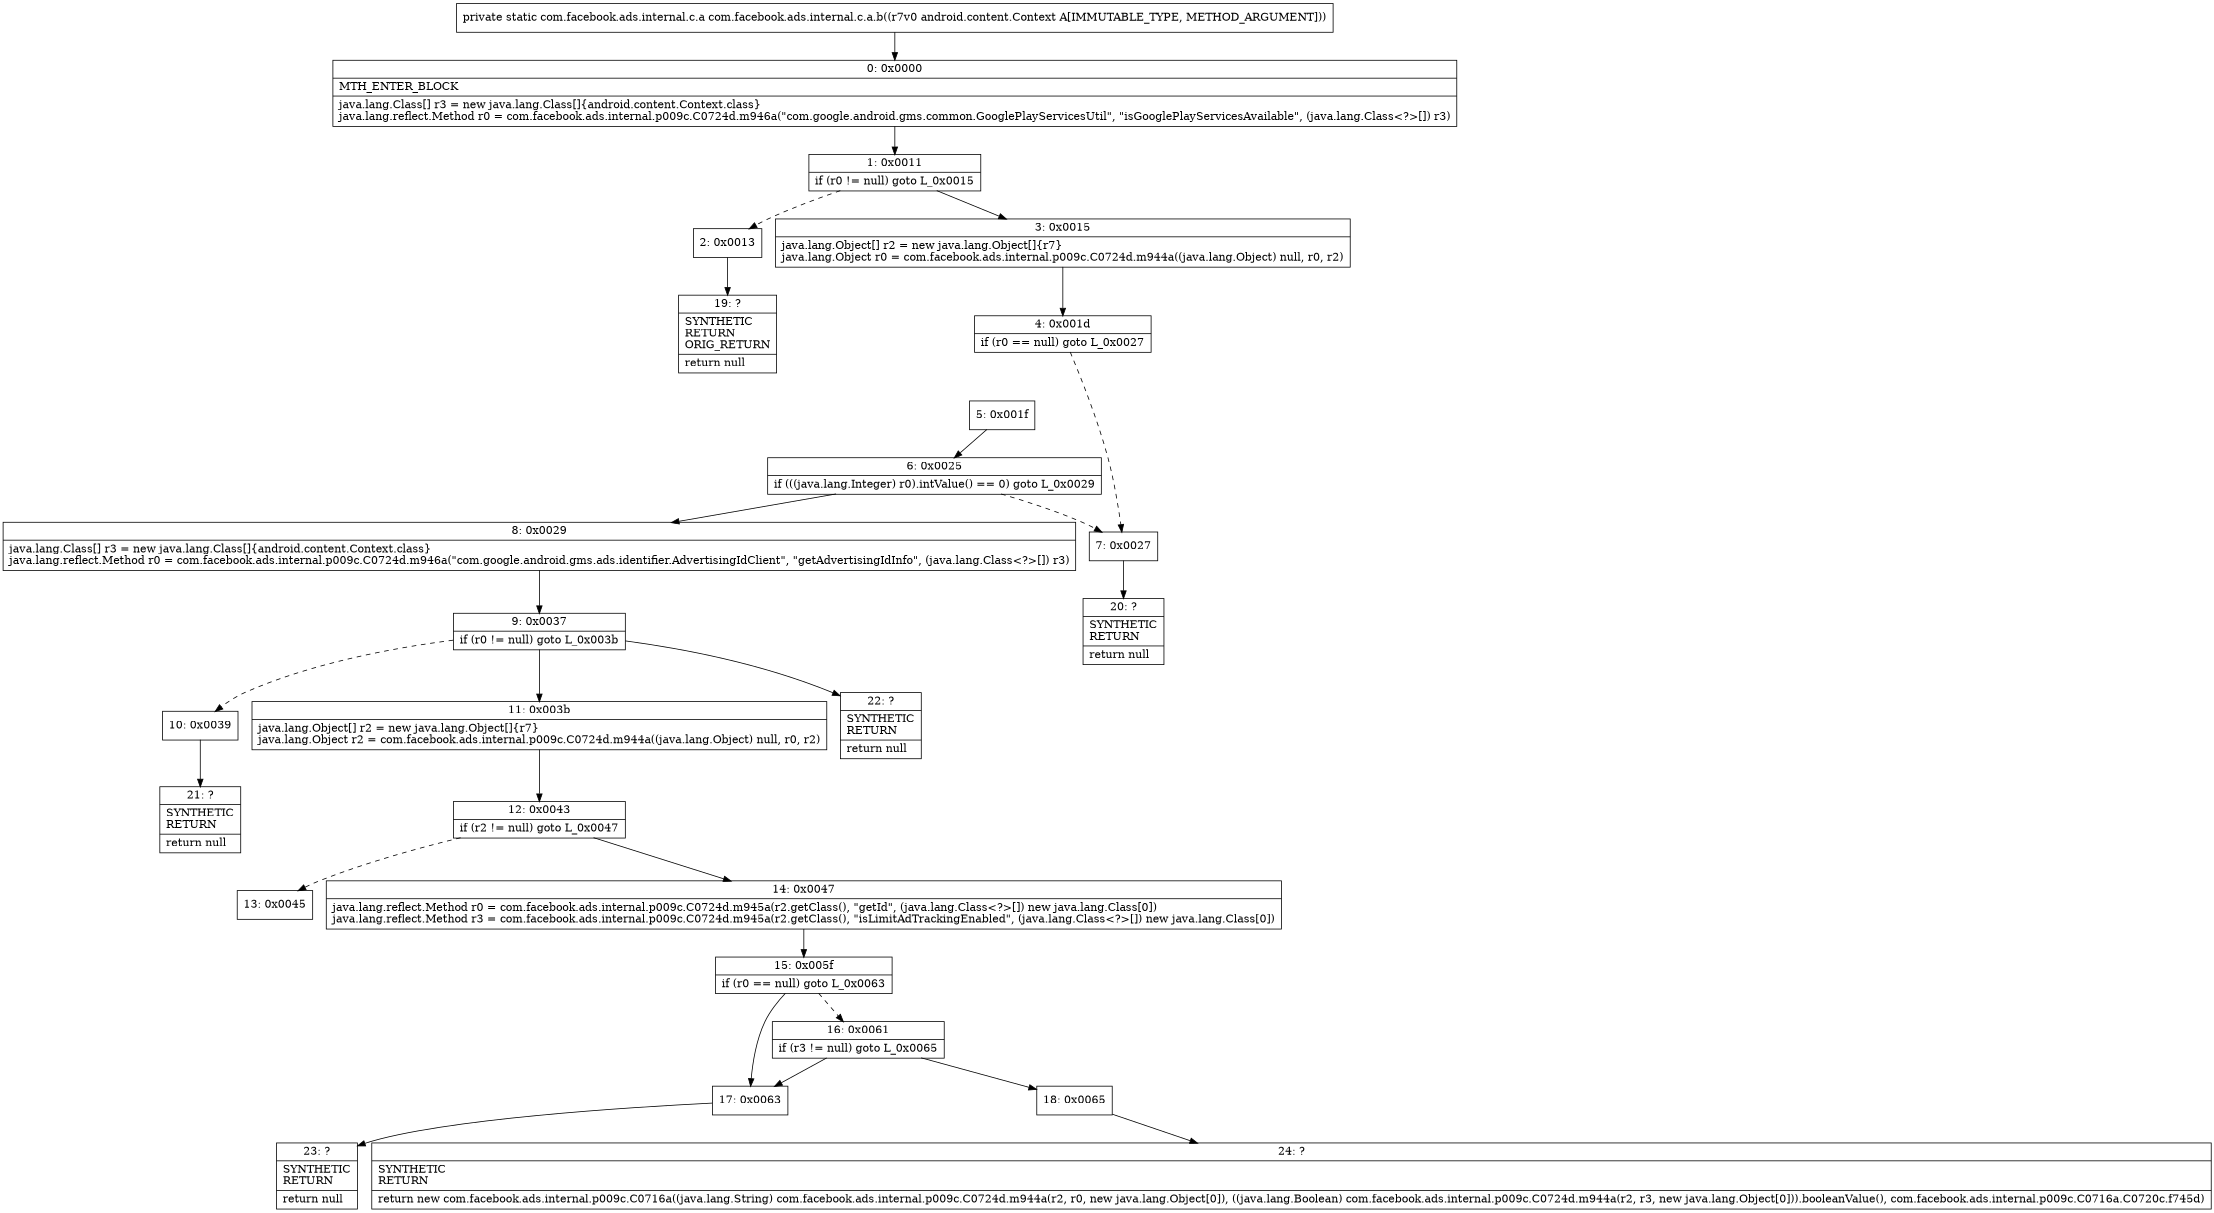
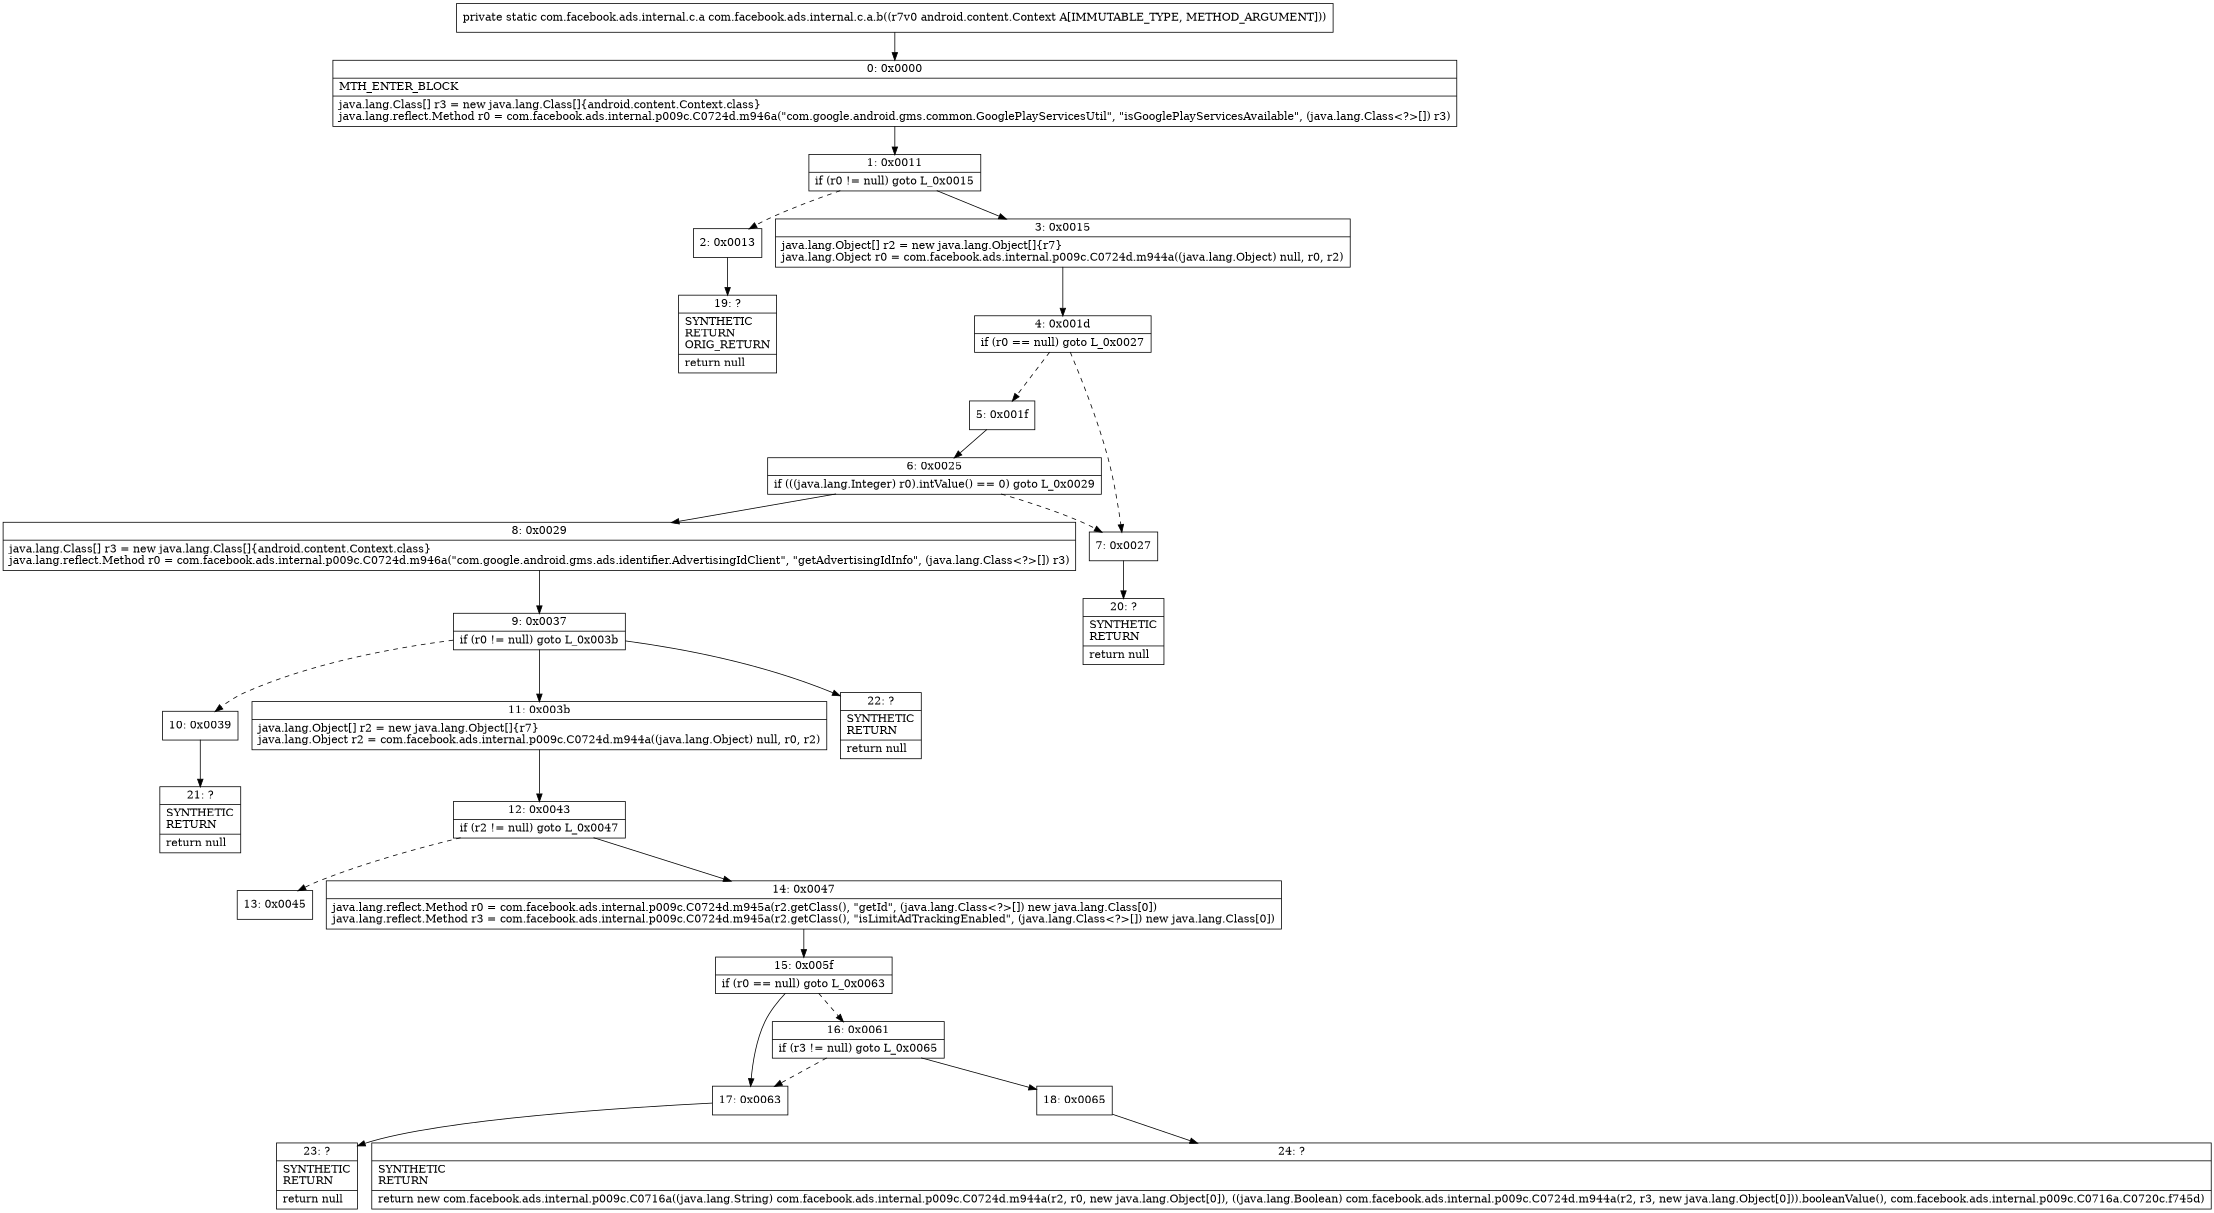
none -> (1033, 373)
(804, 1070) -> (804, 1070)
